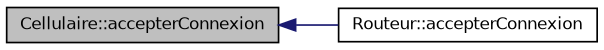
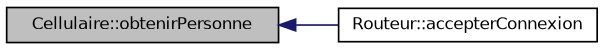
(143, 25) -> (143, 25)
